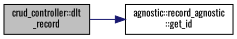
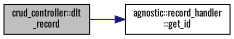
(179, 19) -> (178, 19)
